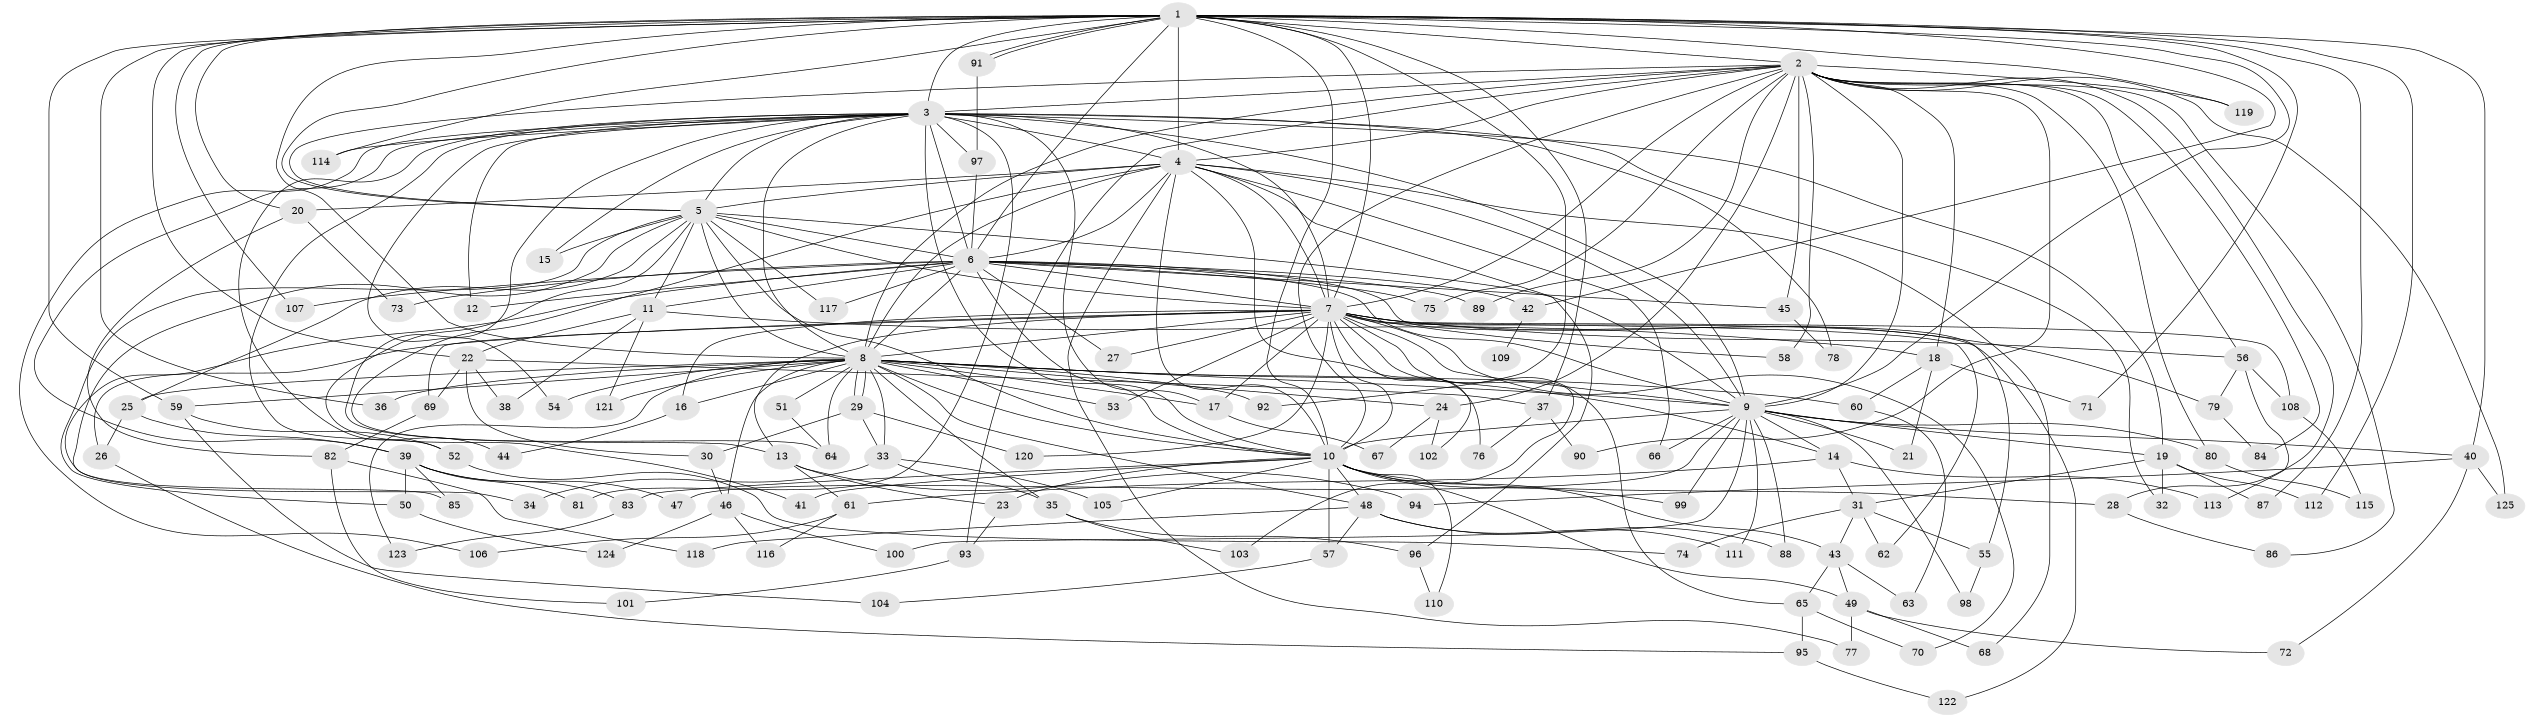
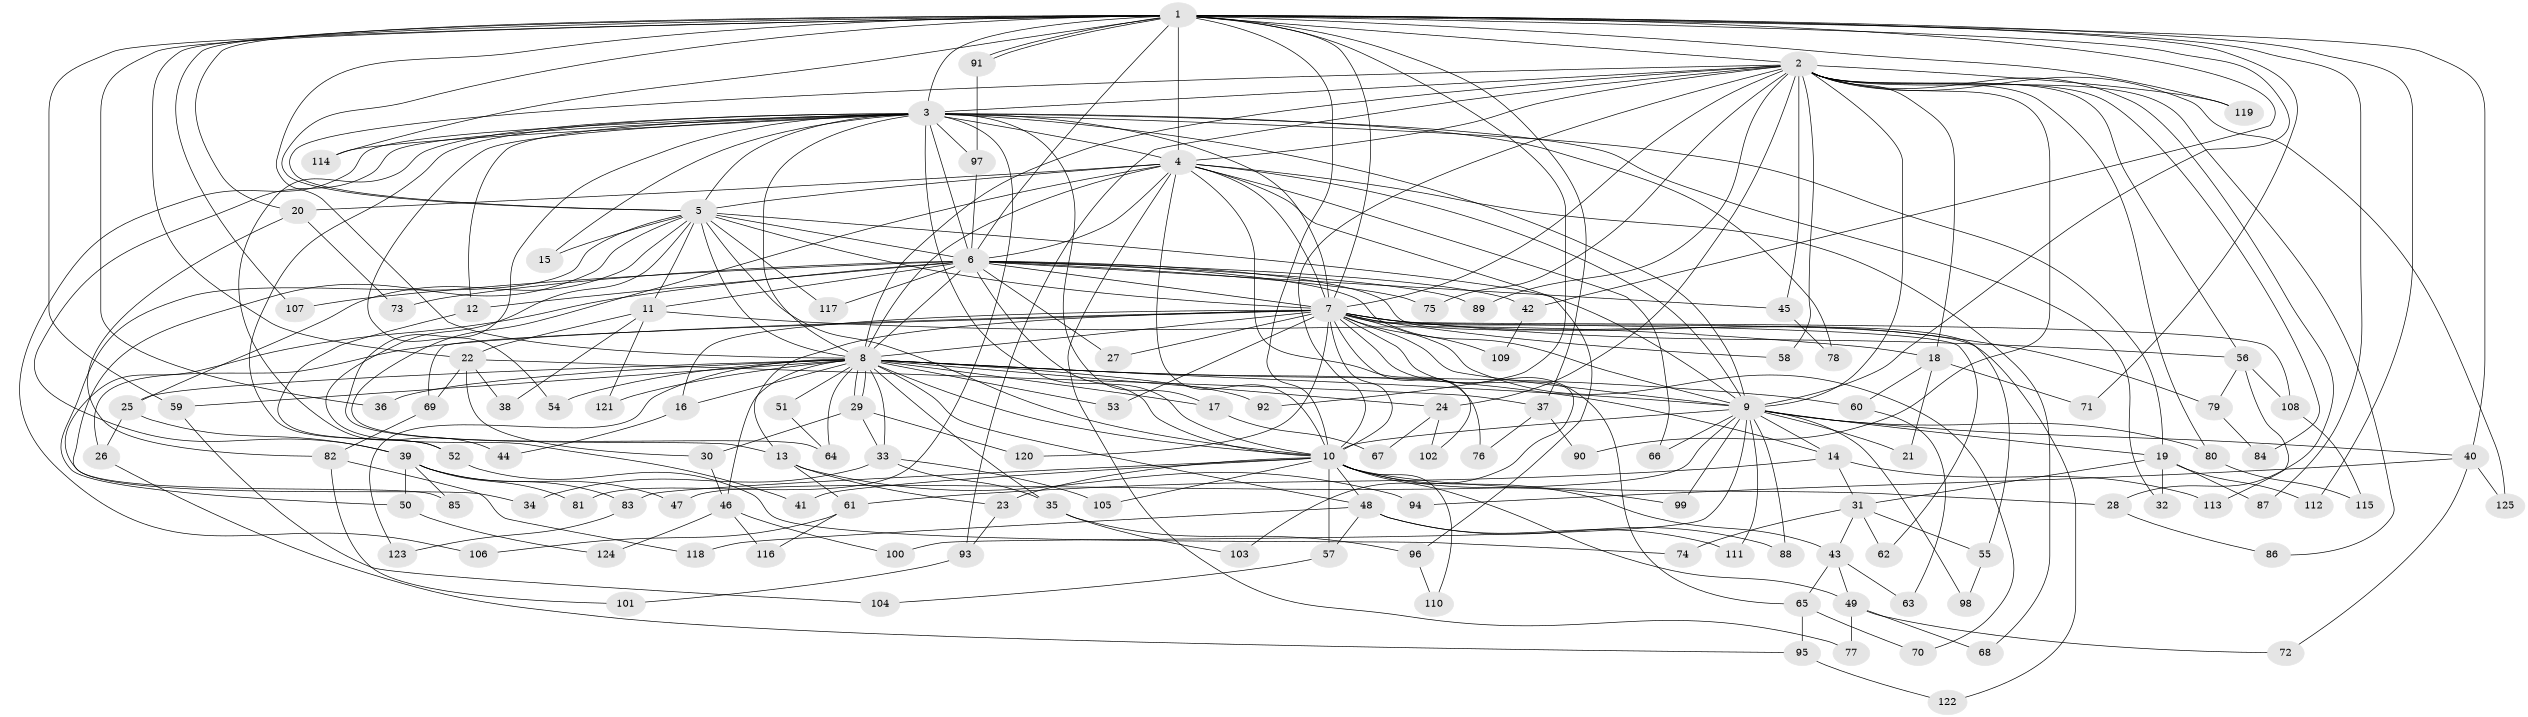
(1272, 359) -> (1414, 334)
(322, 431) -> (278, 410)
